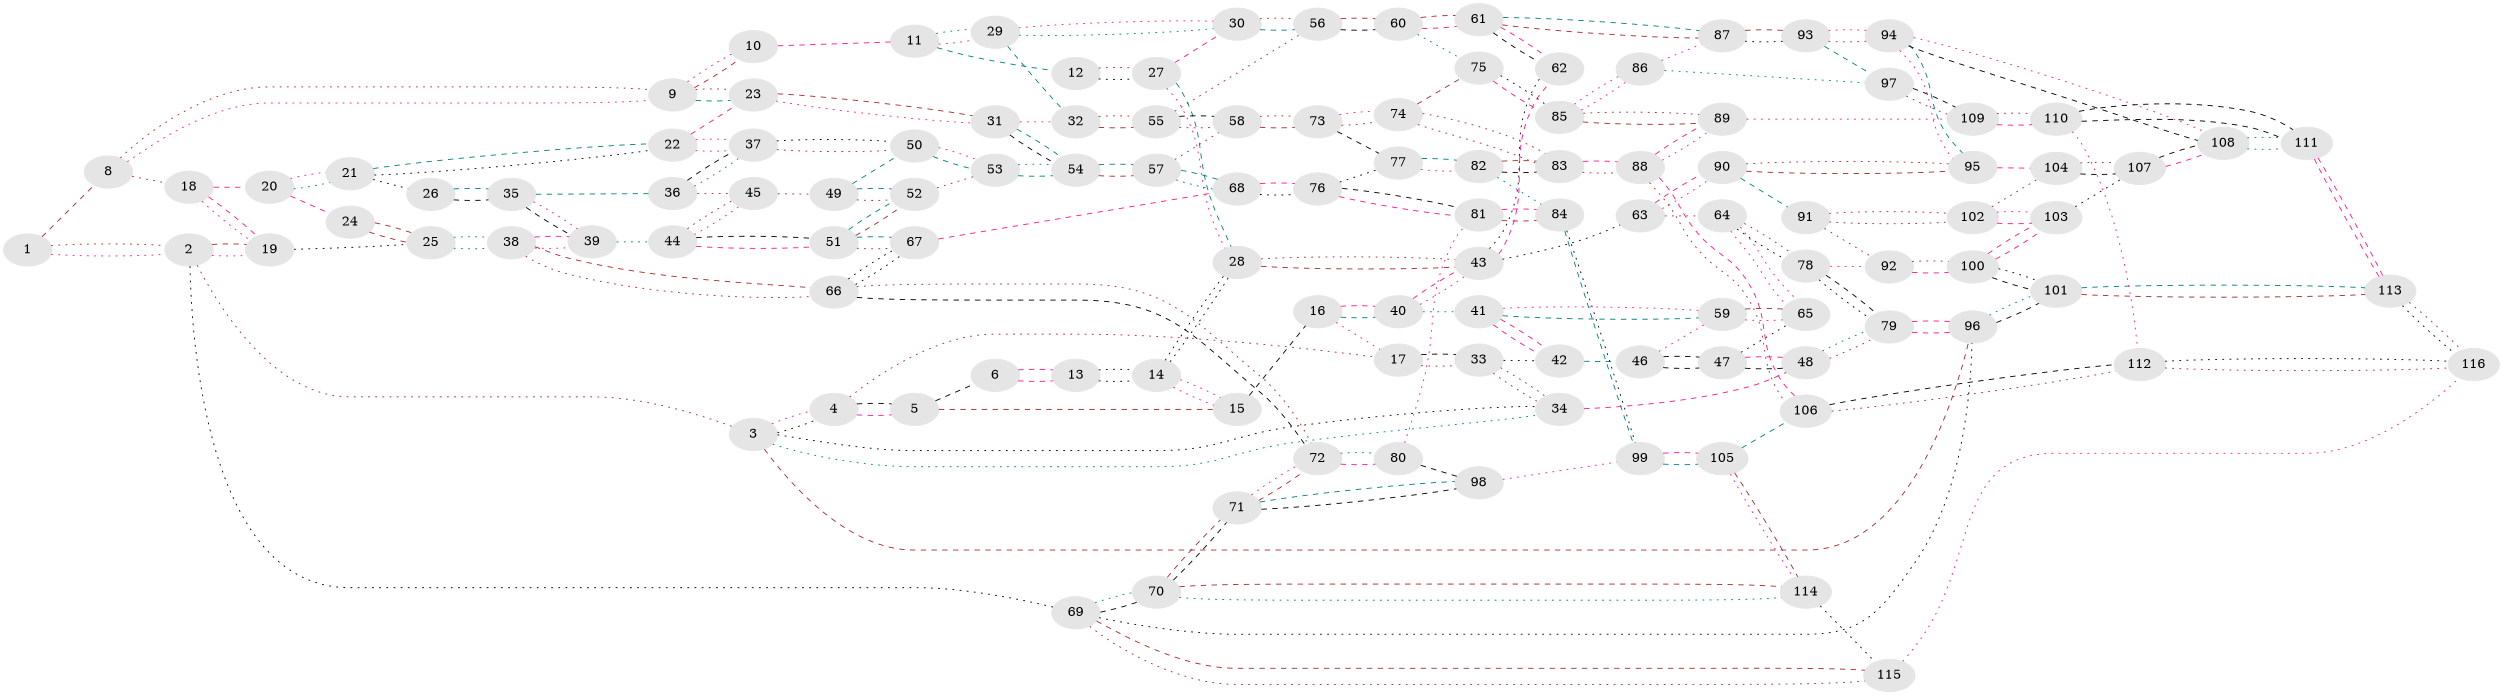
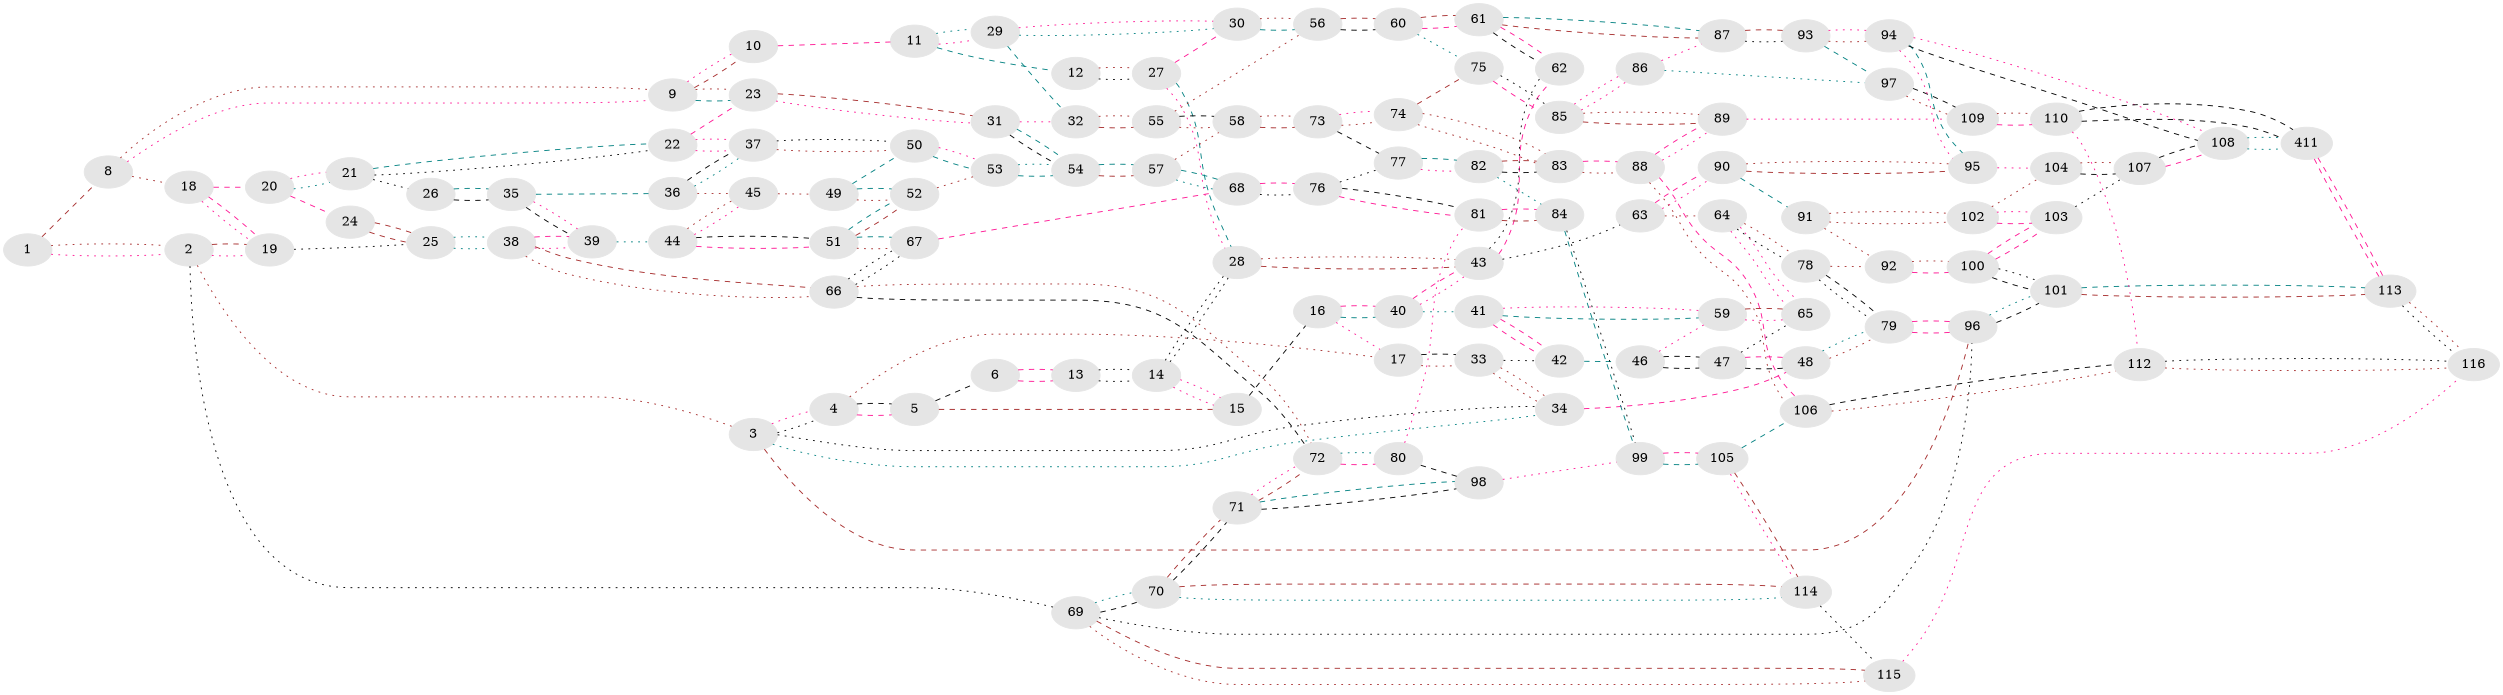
(2307, 143) -> (2307, 143)
(2014, 168) -> (2014, 168)
(1848, 267) -> (1848, 267)
